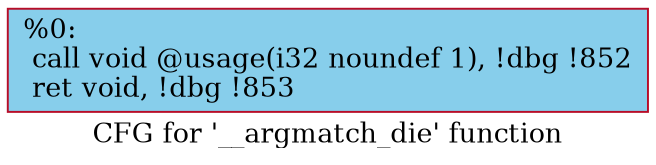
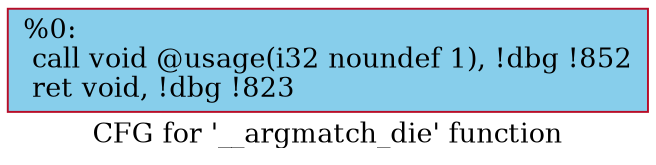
(160, 89) -> (160, 89)
